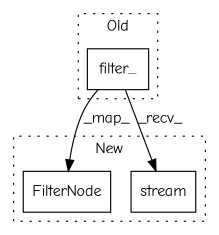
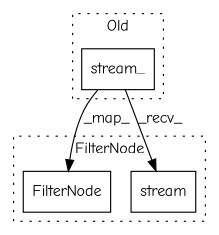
(118, 69) -> (118, 69)
(110, 149) -> (110, 149)
